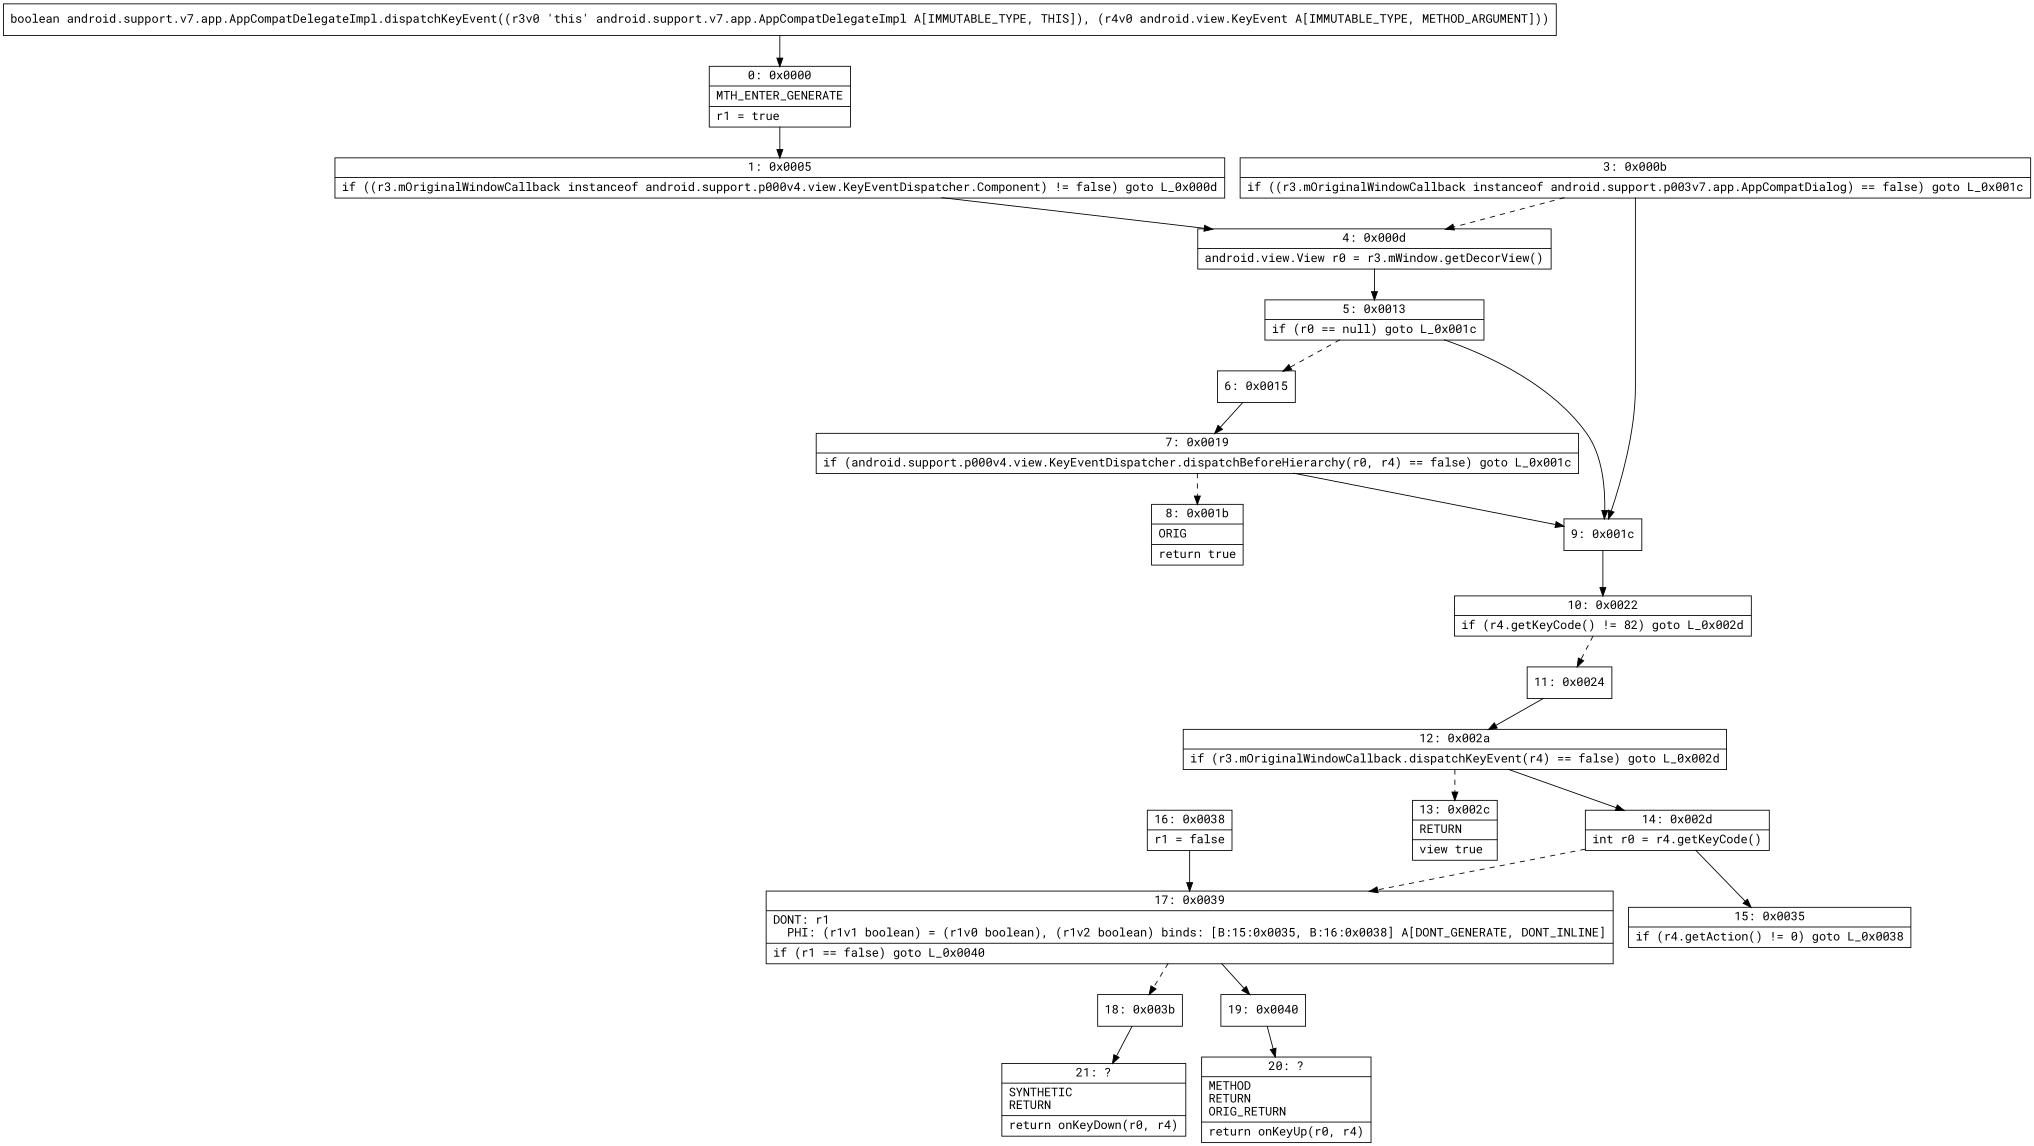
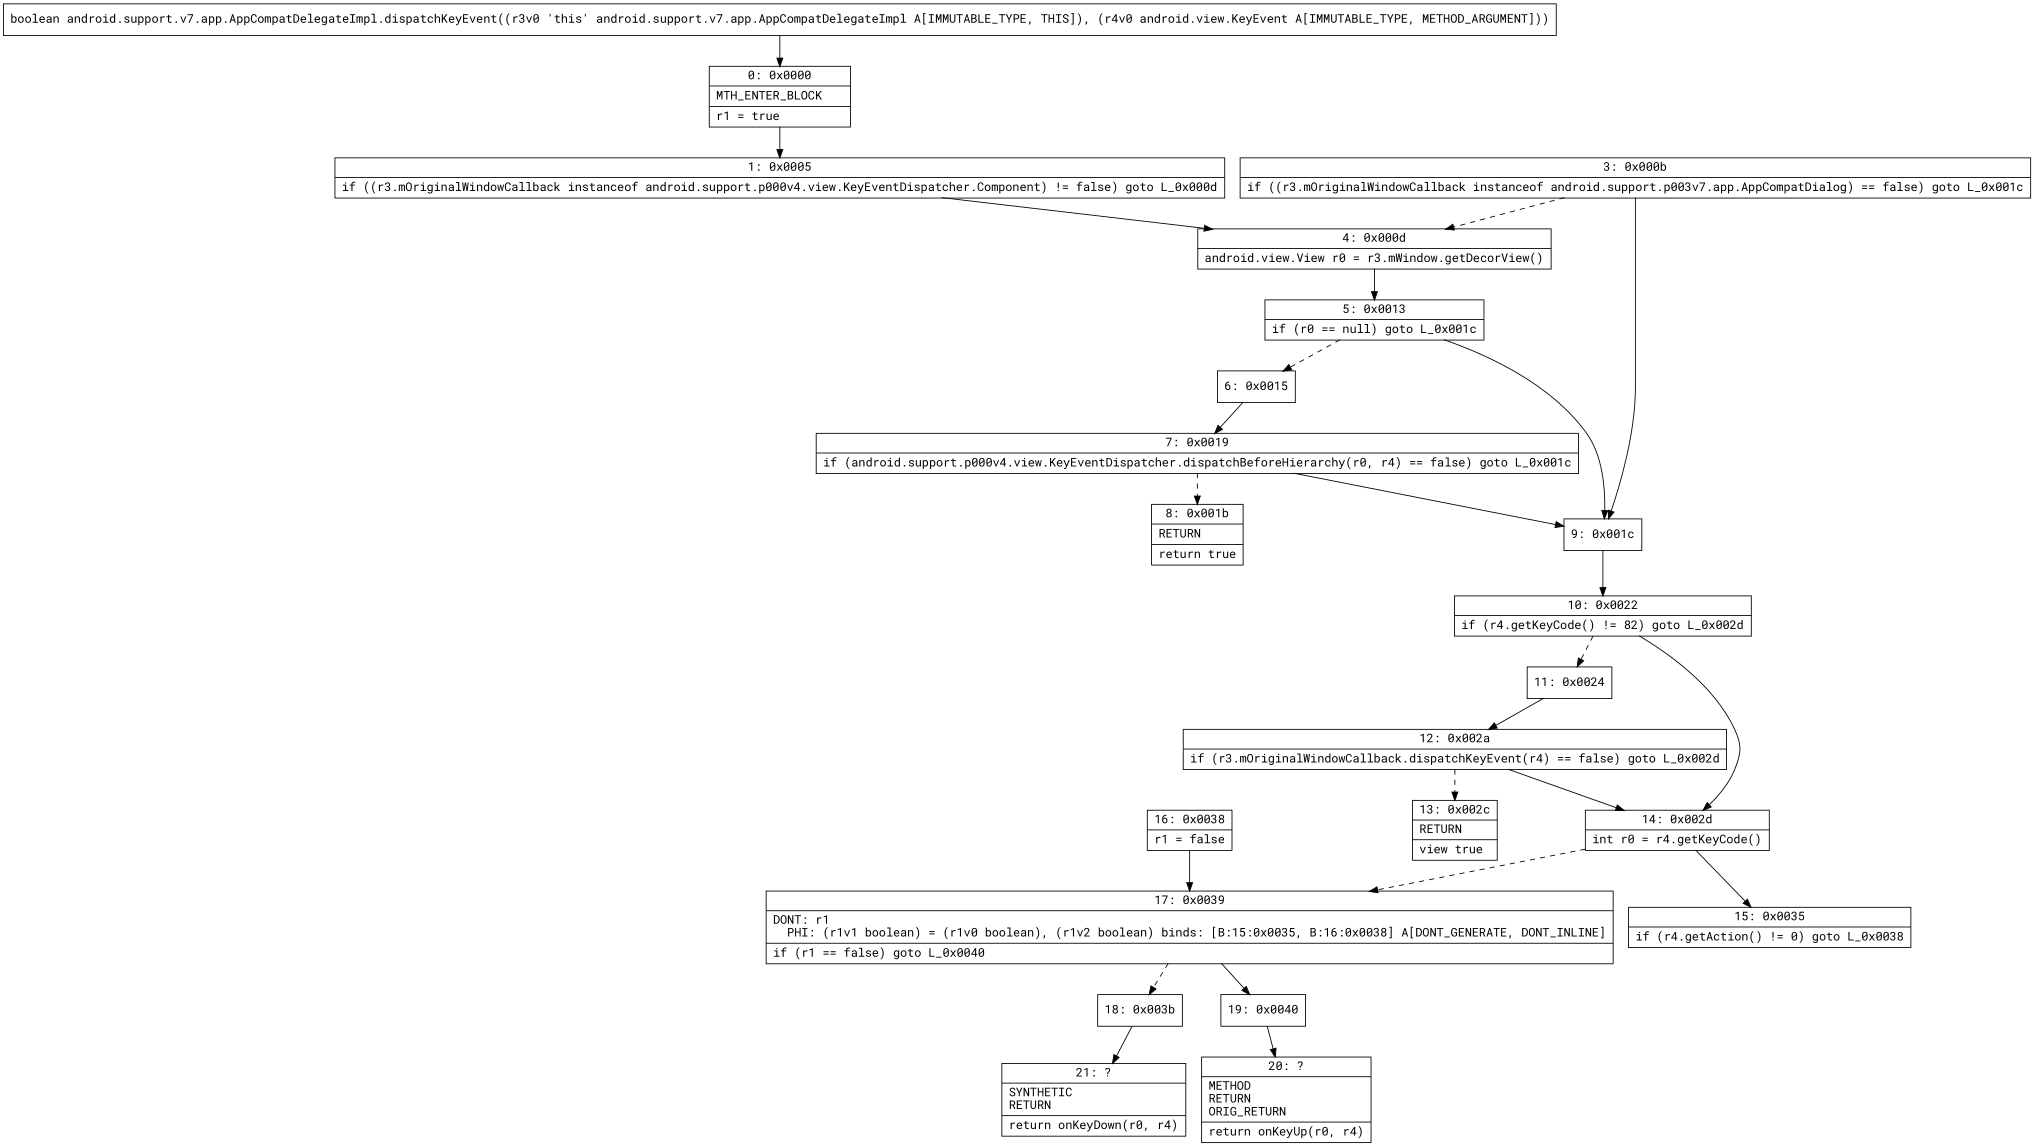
(780, 96) -> (769, 96)
(1173, 534) -> (1180, 534)
none -> (1722, 708)
